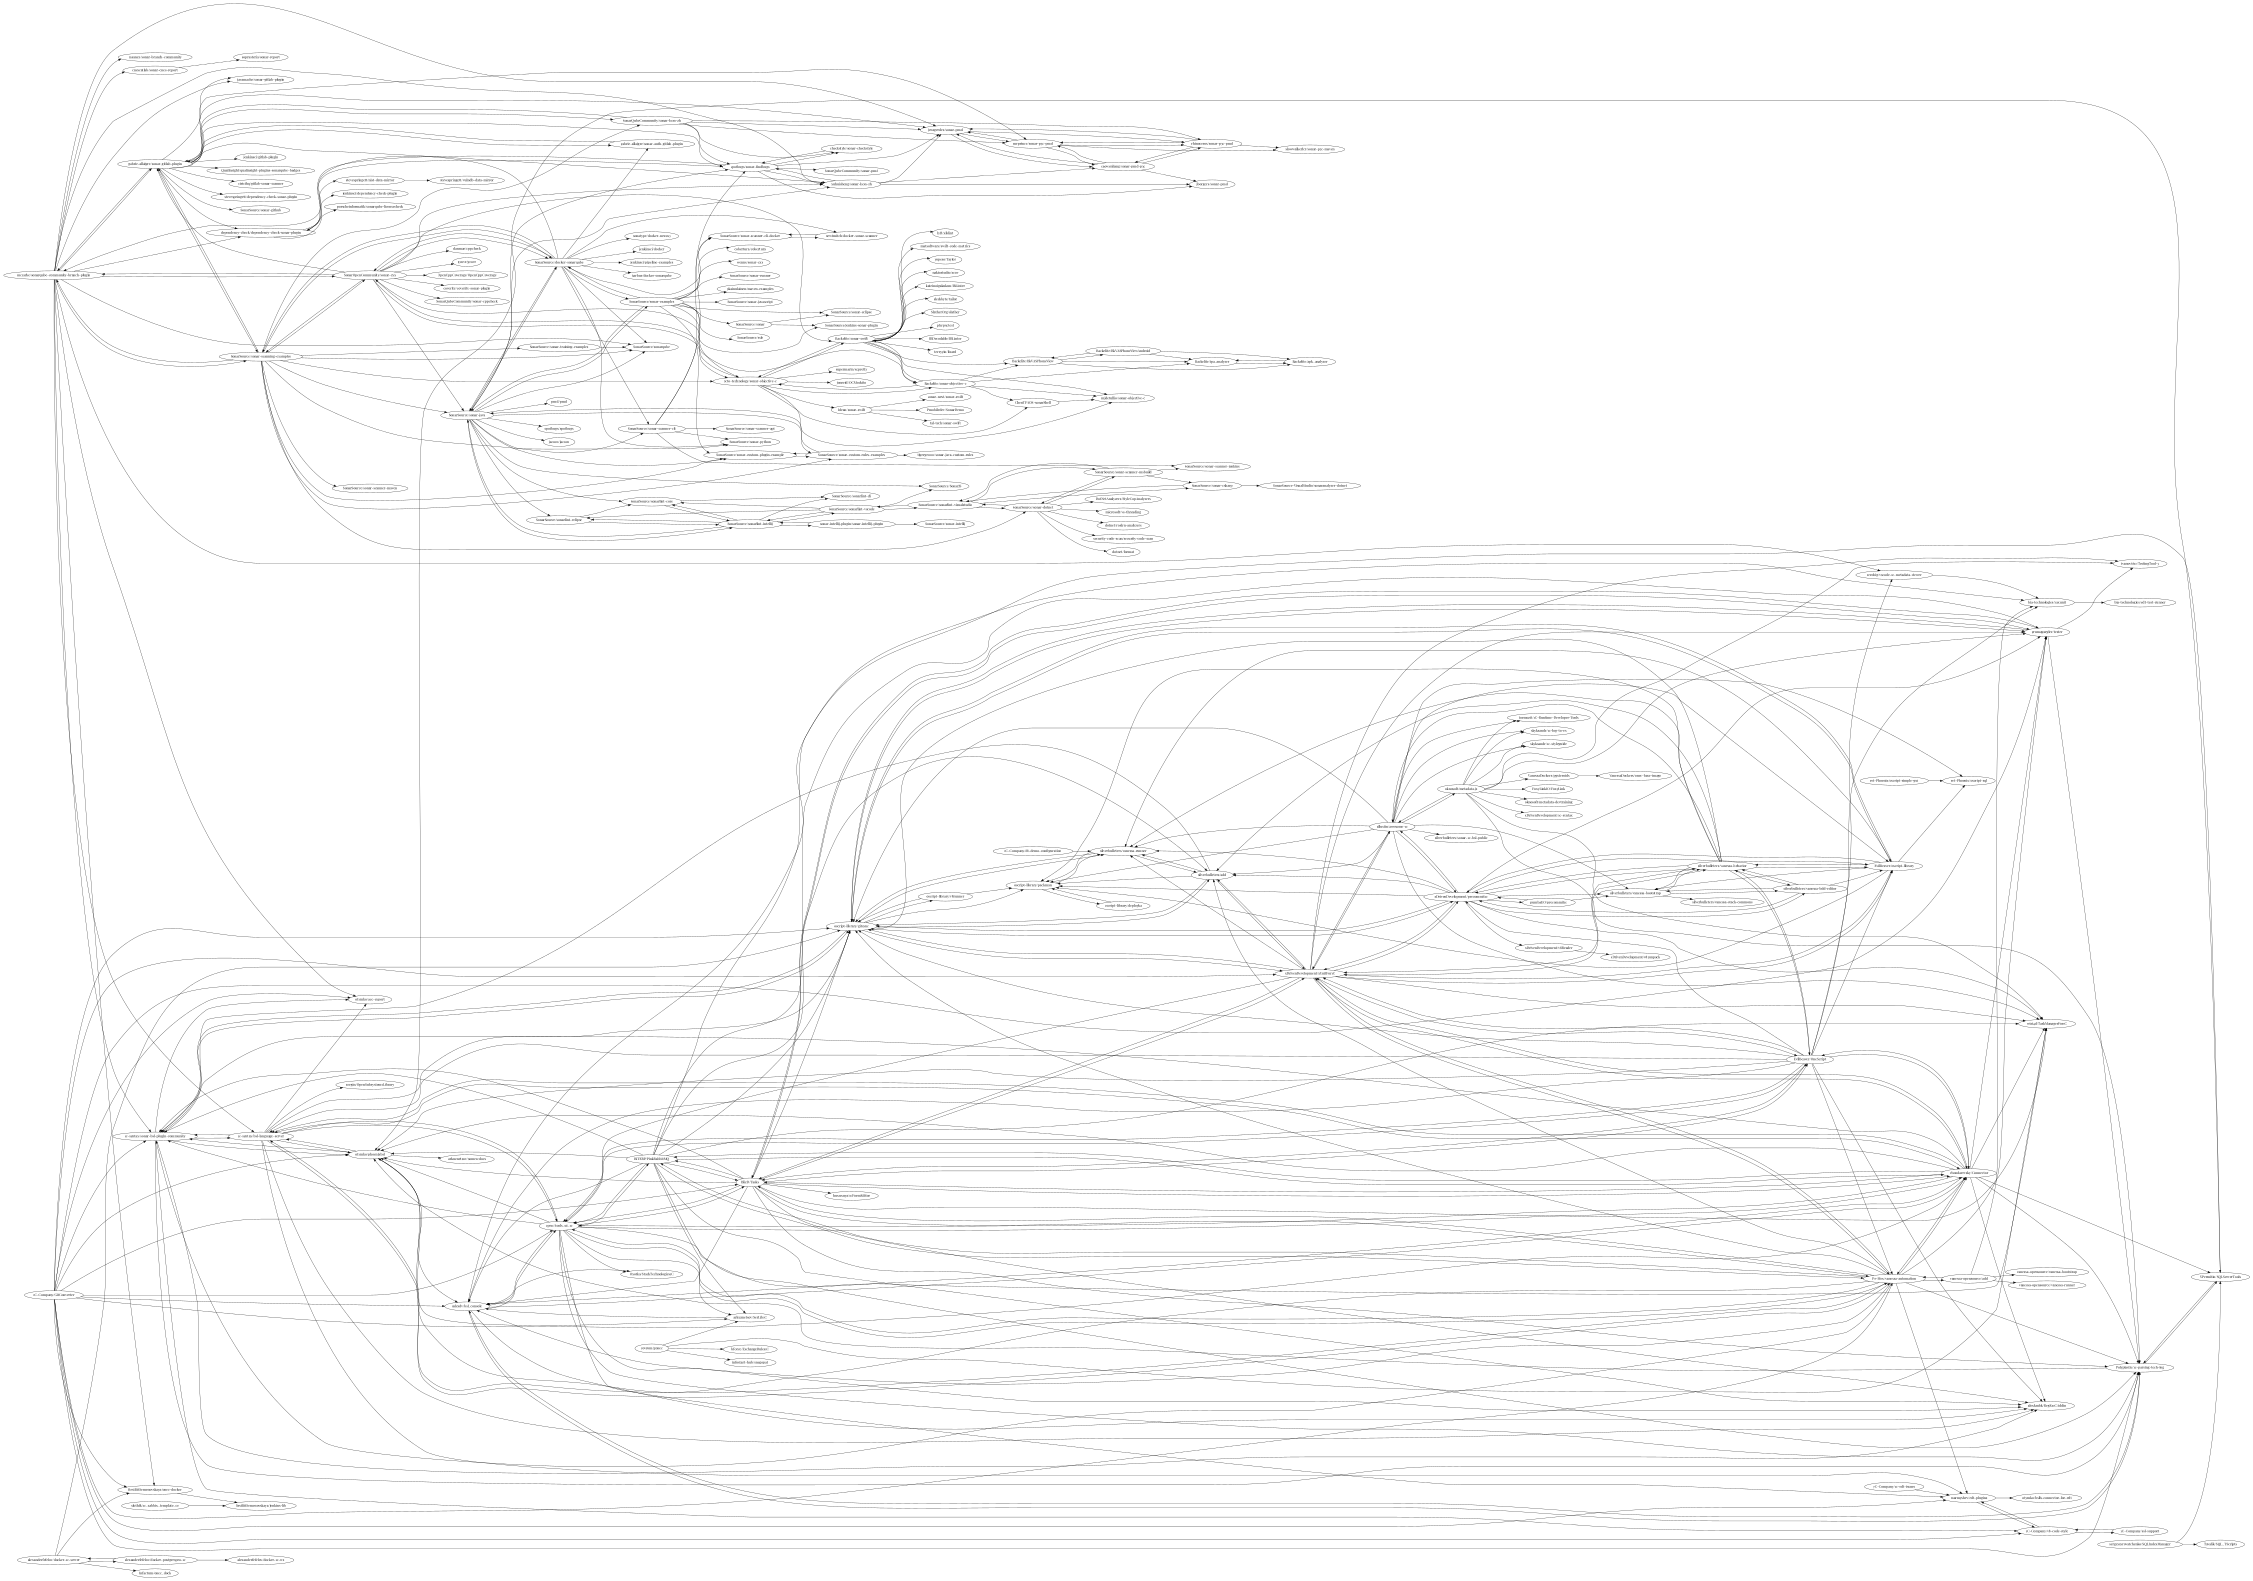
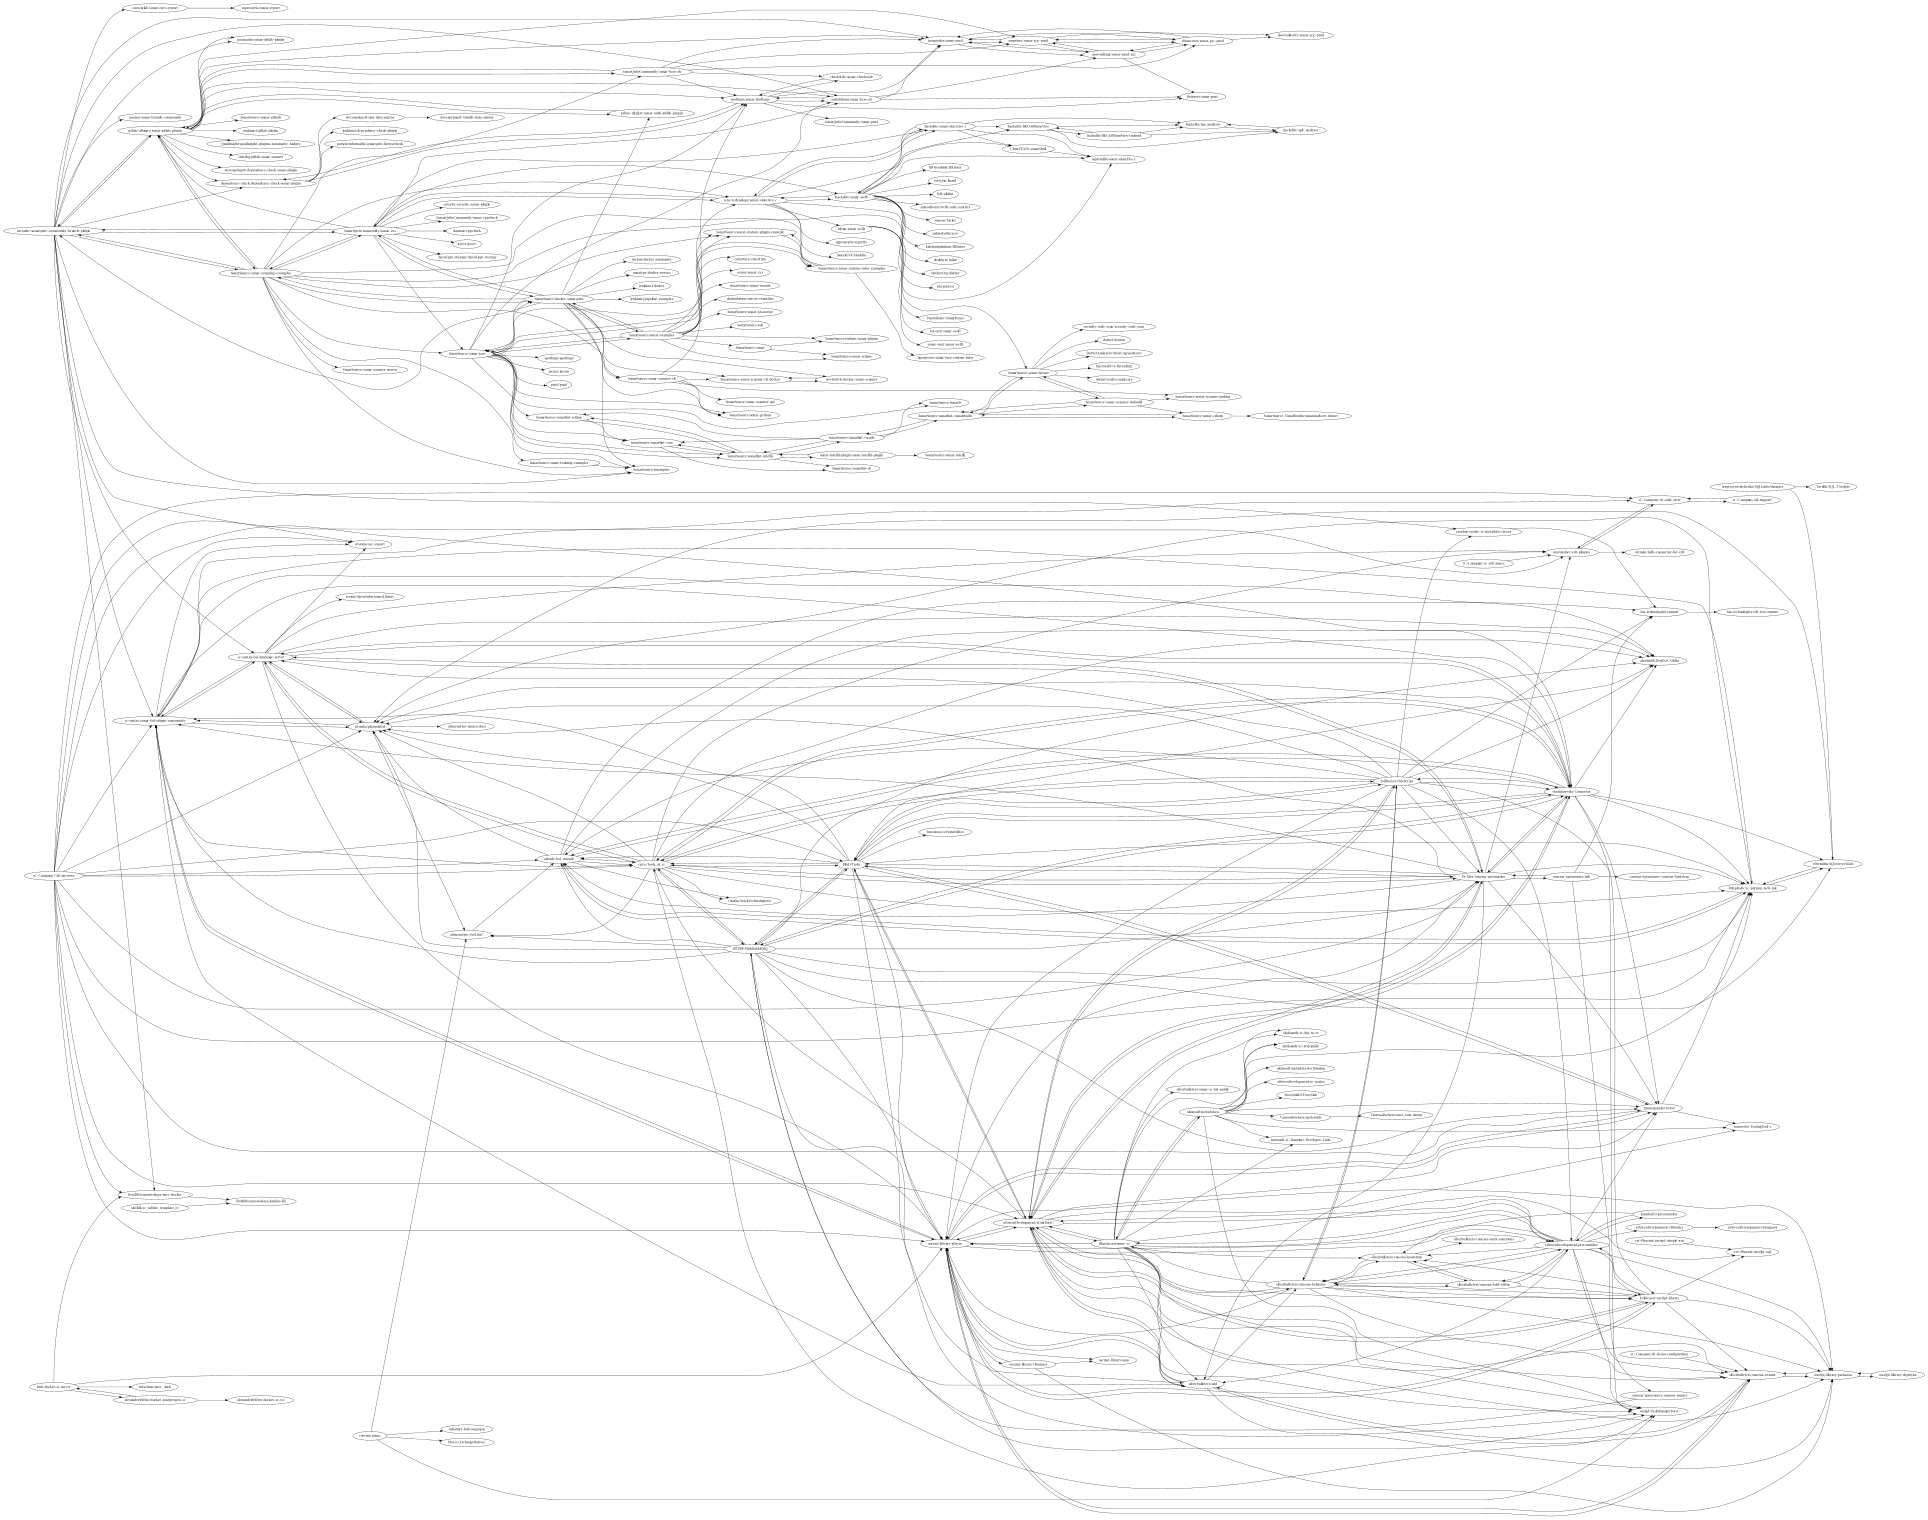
(1310, 149) -> (1301, 35)
(1490, 705) -> (1251, 1335)
(422, 1216) -> (451, 809)
(1258, 1252) -> (1040, 1430)
none -> (1114, 1360)
(54, 1560) -> (54, 1387)
